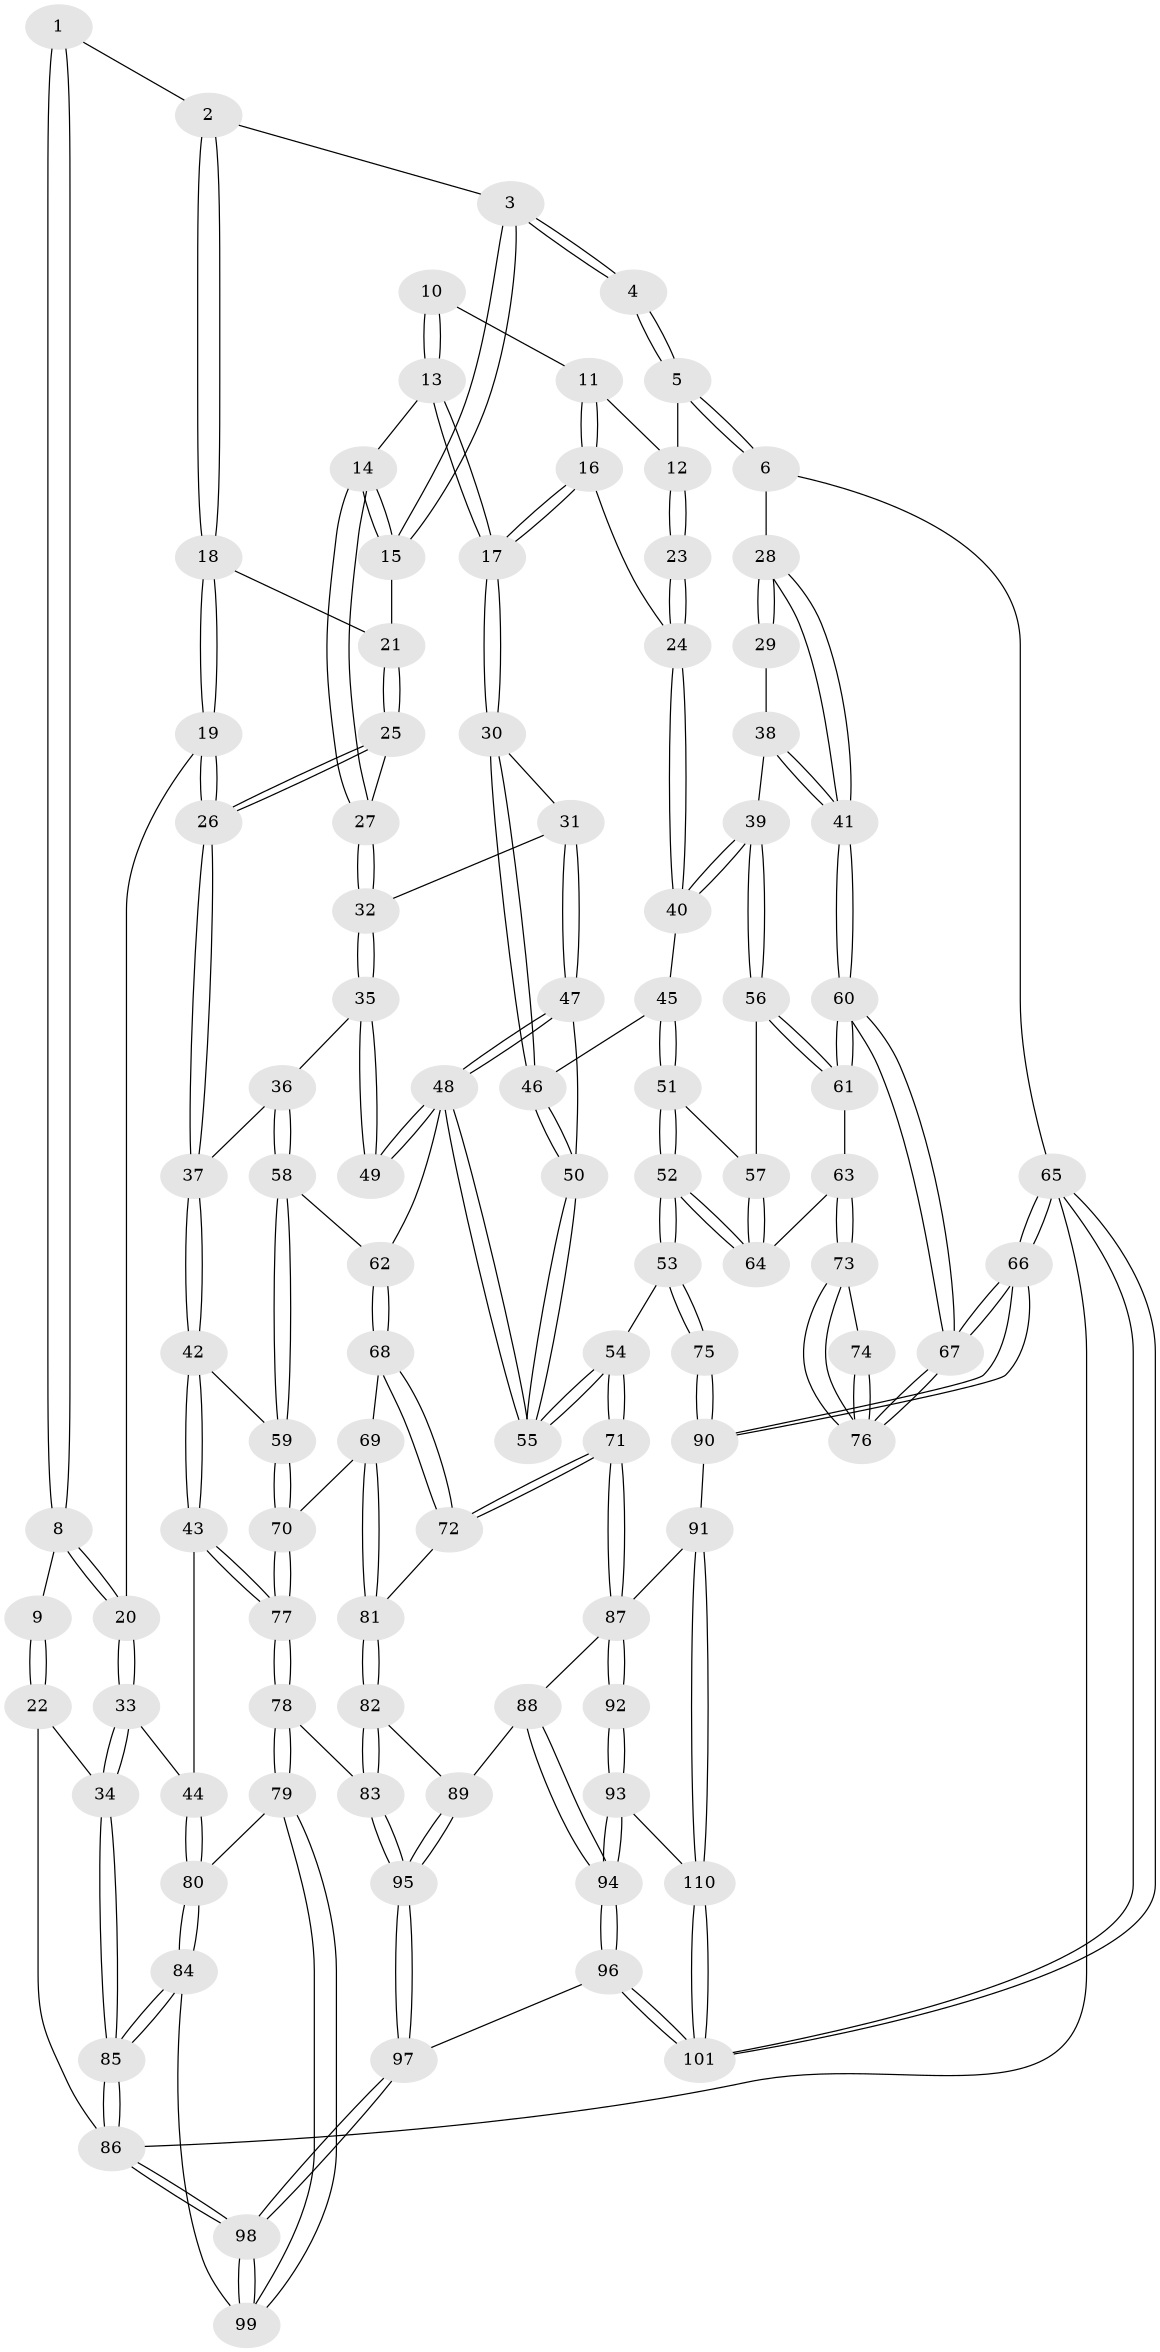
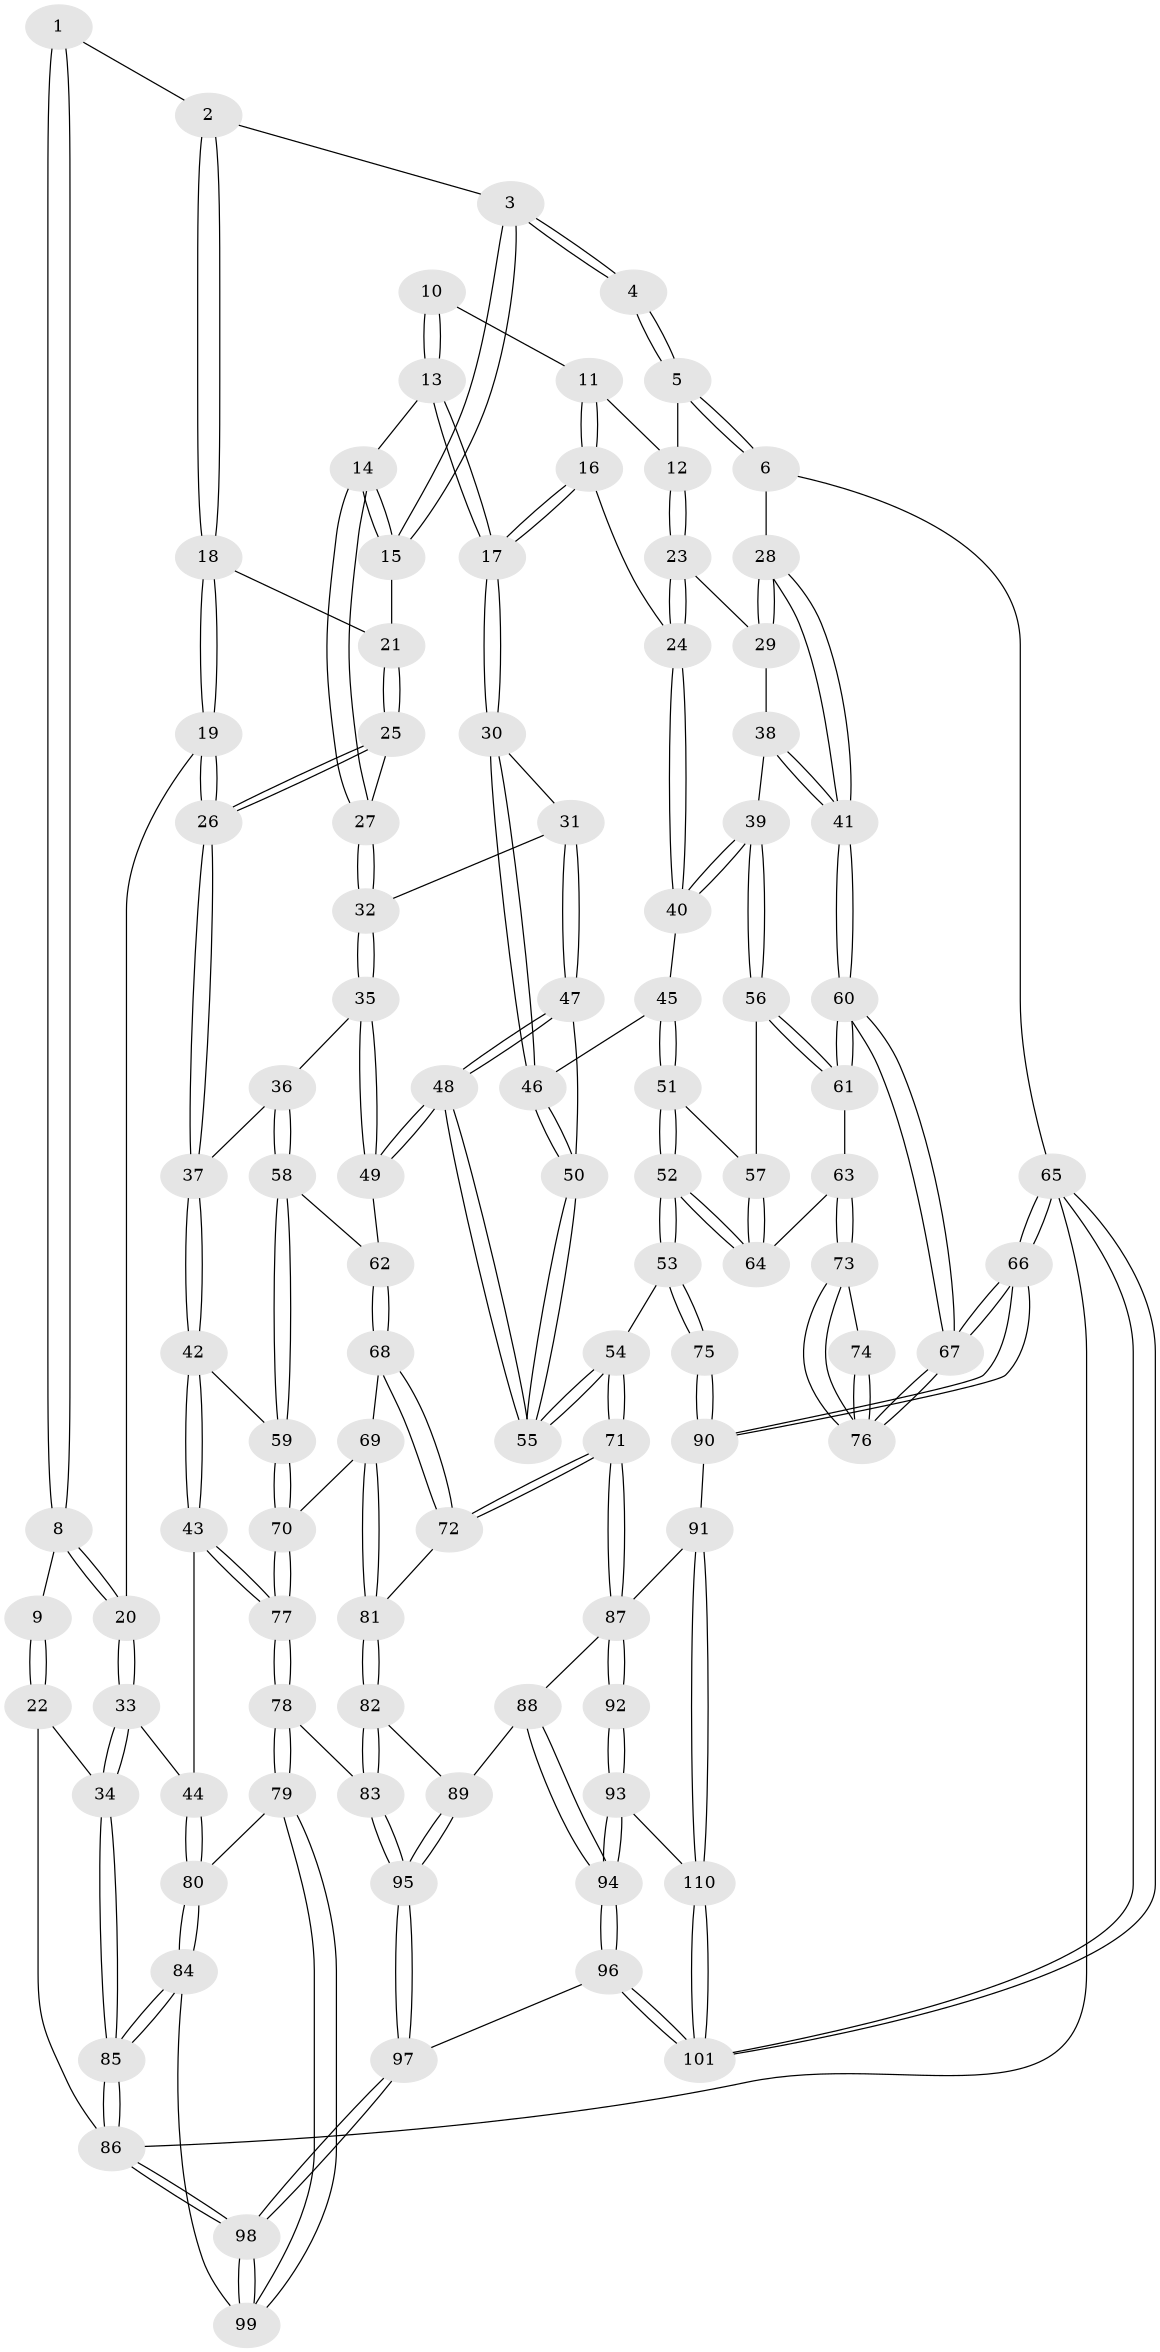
none -> (722, 601)
(422, 1179) -> (376, 1221)
